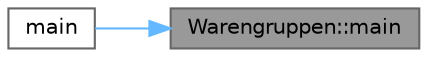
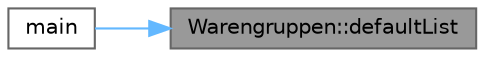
(295, 28) -> (323, 28)
